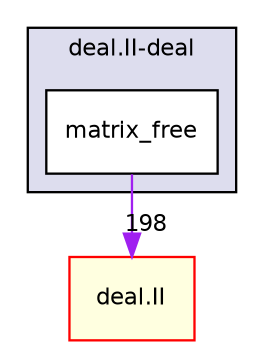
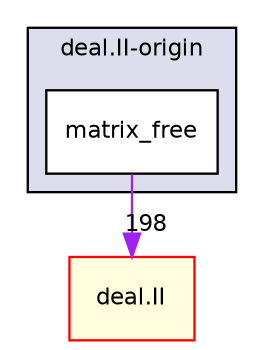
(132, 50) -> (132, 50)
